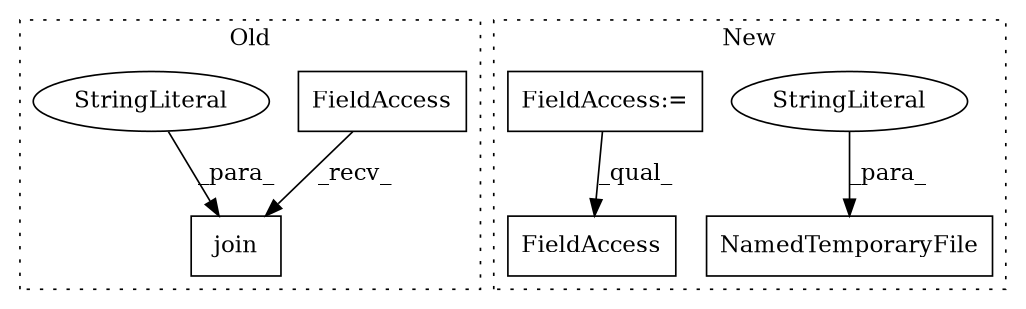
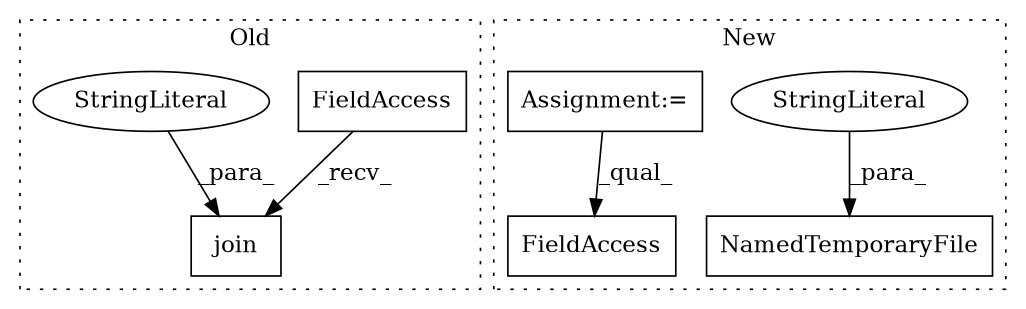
(605, 101) -> (605, 101)
